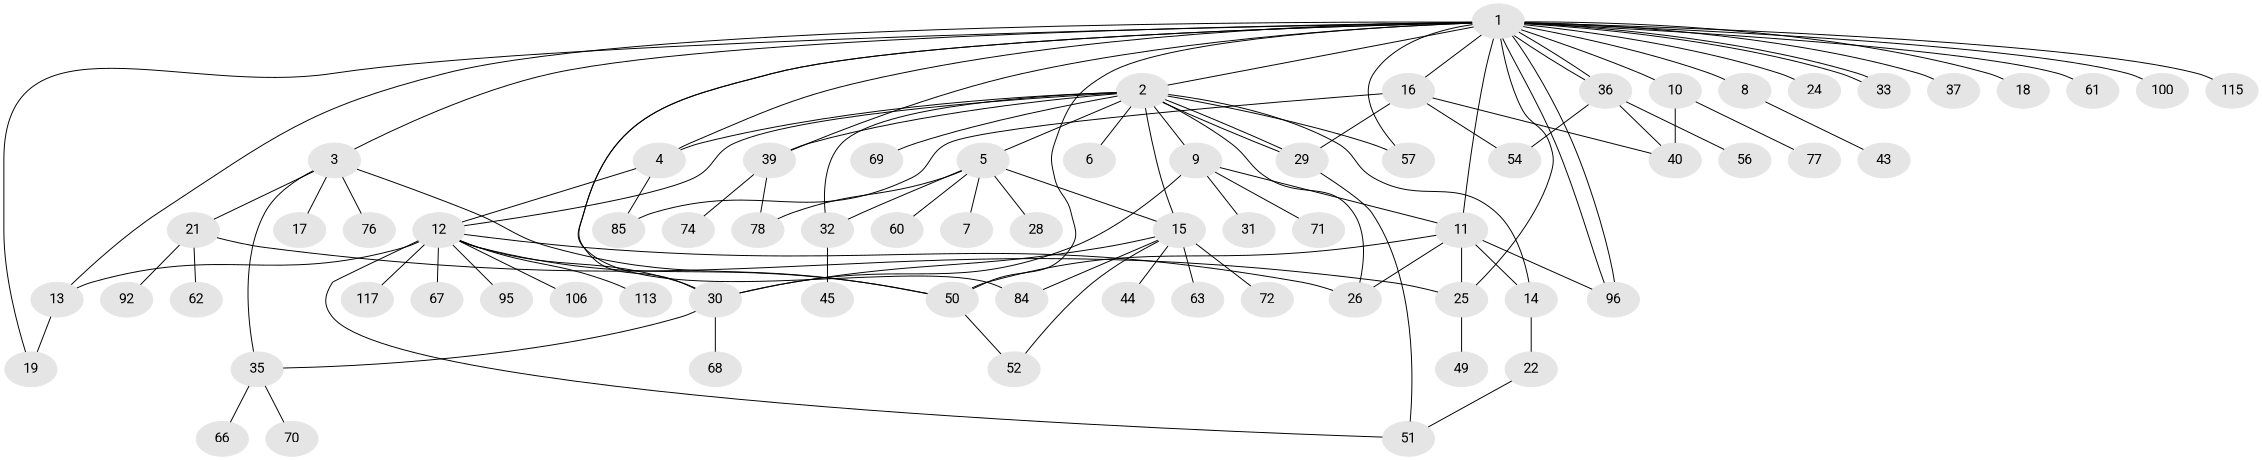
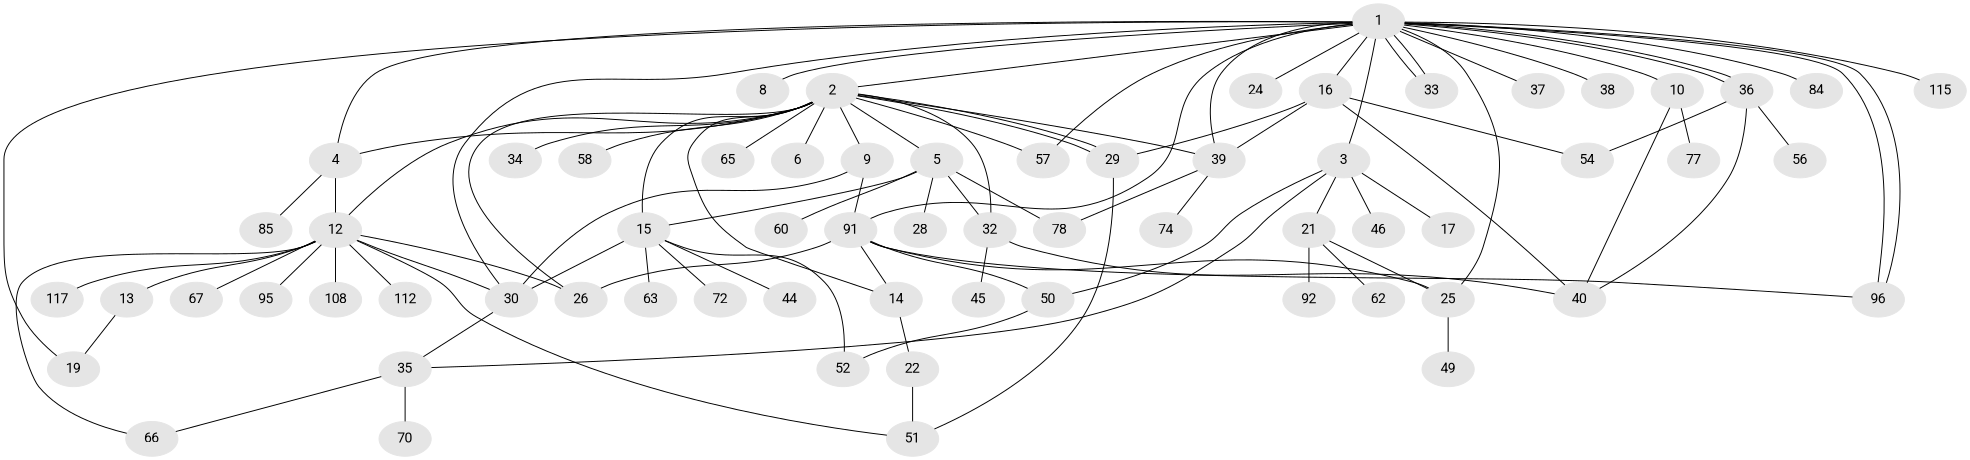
(960, 29) -> none
(1135, 62) -> none
(2023, 91) -> (1608, 91)
(2093, 91) -> none
(2162, 91) -> none
(1000, 132) -> (1272, 126)
none -> (515, 160)
none -> (585, 160)
(877, 160) -> (728, 160)
(1884, 160) -> none
(369, 230) -> (1379, 230)
(967, 230) -> none
(1249, 230) -> none
(1319, 230) -> none
(1462, 230) -> (851, 230)
(1095, 267) -> none
(693, 272) -> (62, 263)
none -> (1281, 275)
(576, 300) -> (336, 300)
(646, 300) -> (405, 300)
(715, 369) -> none
